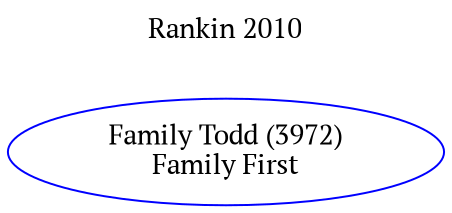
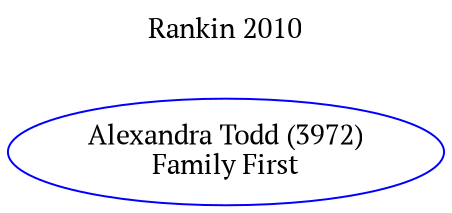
(226, 152) -> (226, 152)
